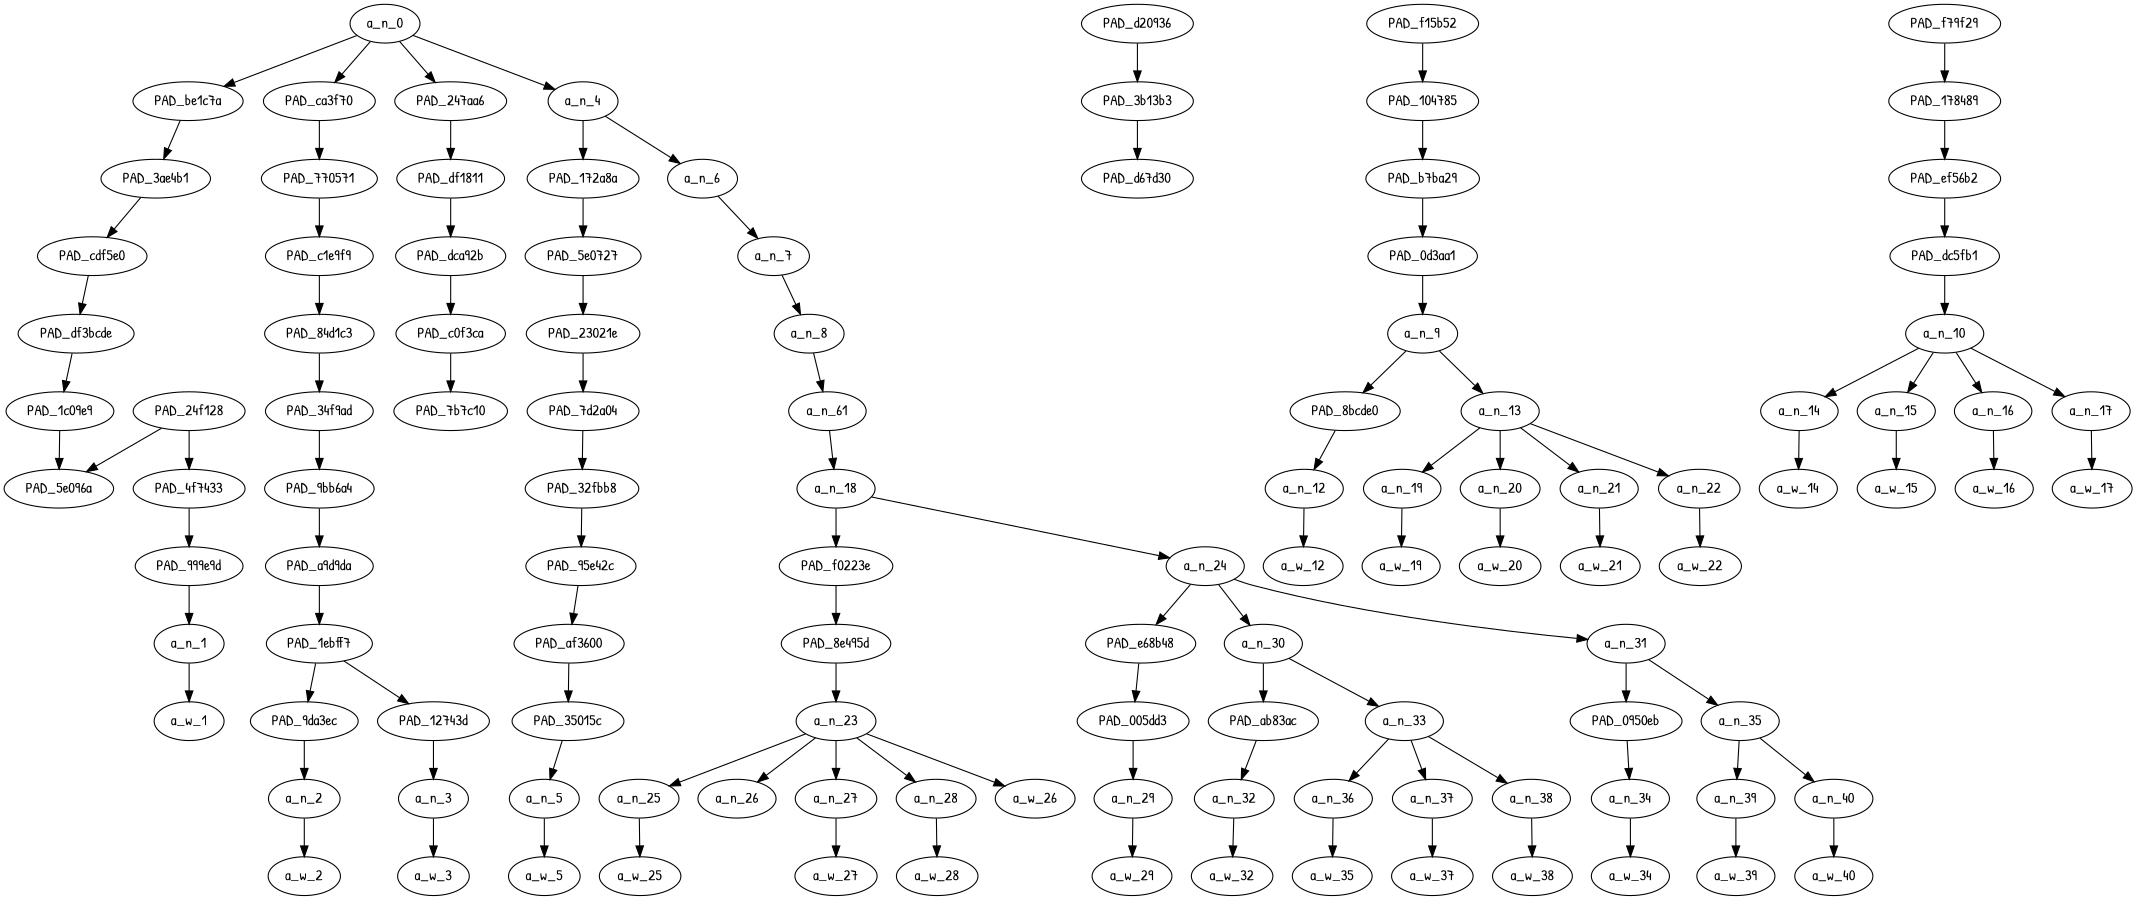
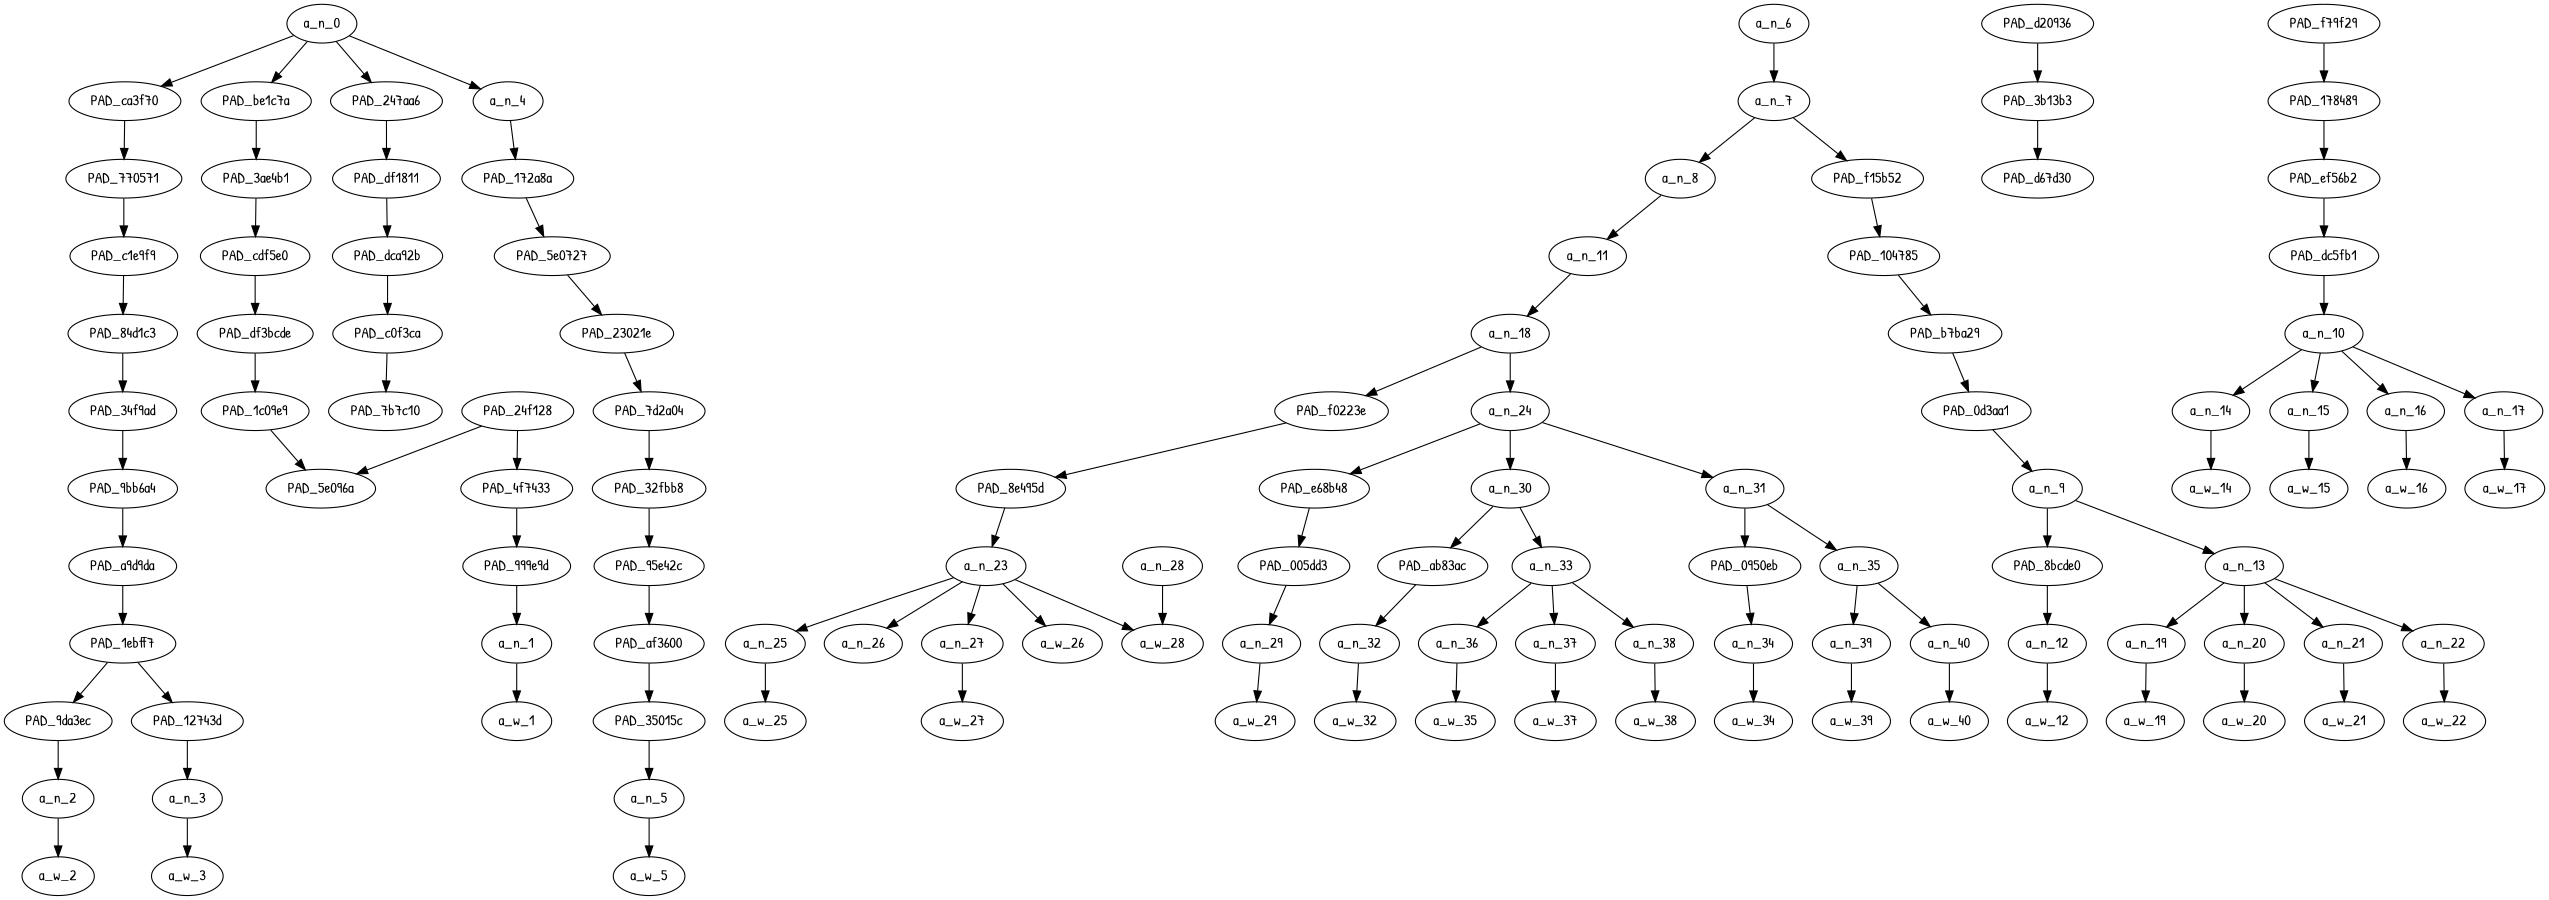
none -> (1816, 136)
(638, 137) -> none
(827, 411) -> (1588, 256)
(882, 757) -> (1069, 603)
